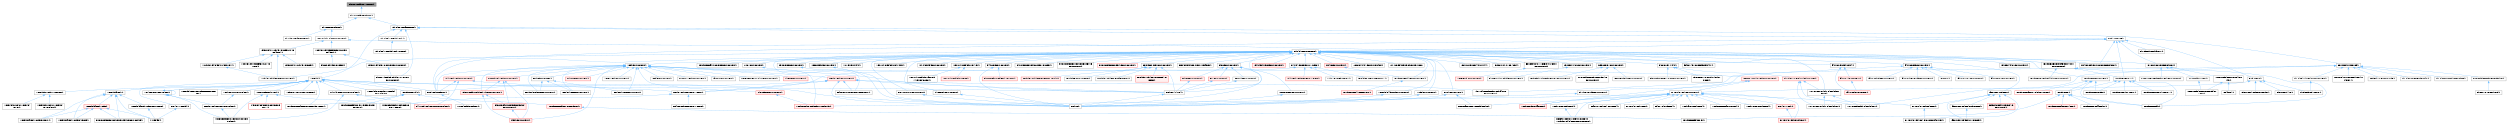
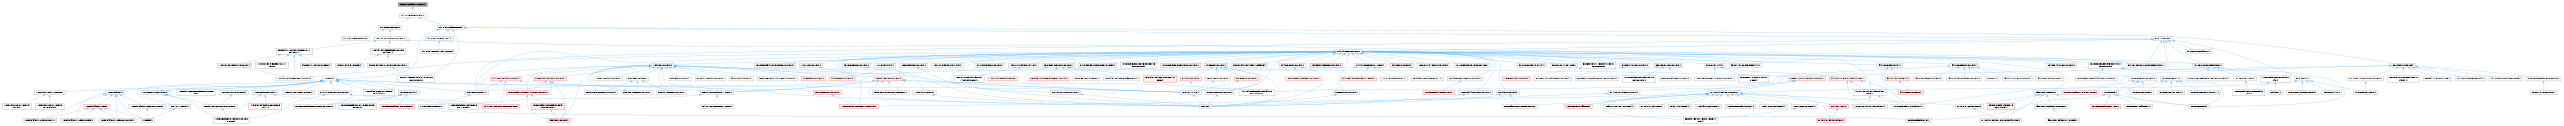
(633, 80) -> (591, 78)
(119, 120) -> (117, 120)
(1573, 120) -> (1701, 120)
